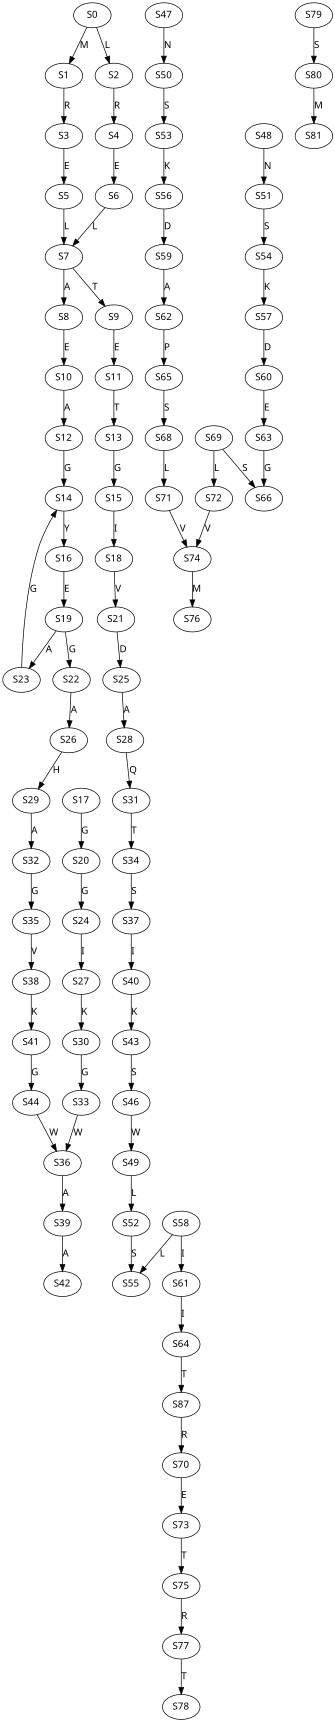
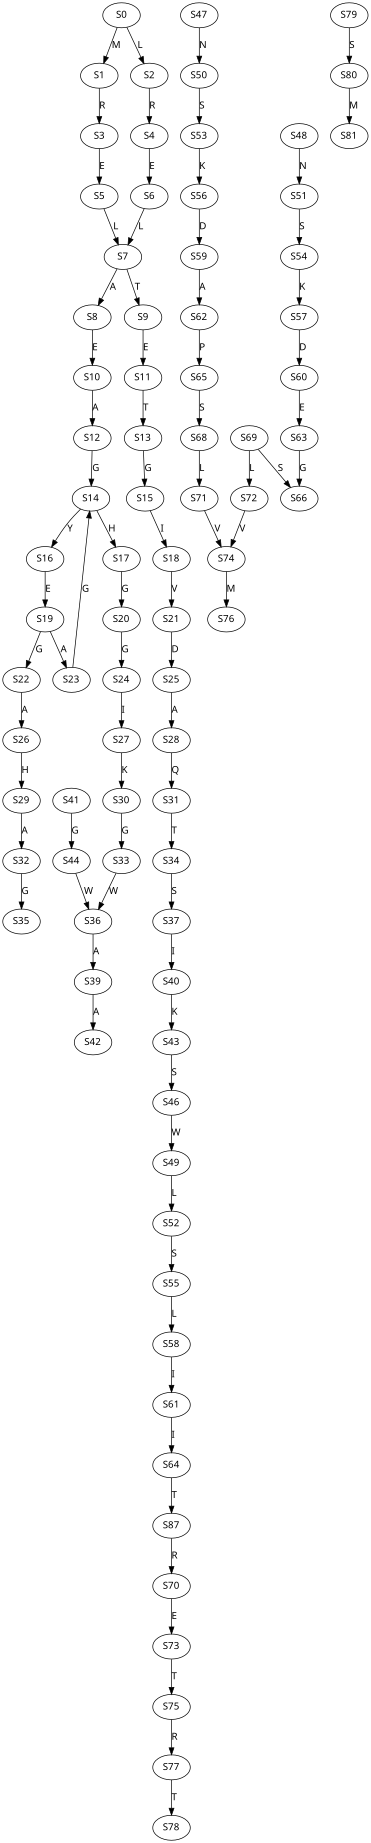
none -> (105, 526)
(31, 982) -> none
(158, 1251) -> (172, 1311)
